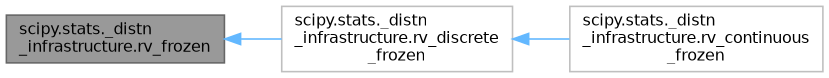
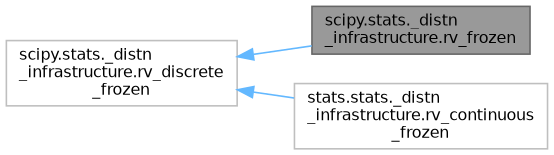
(261, 39) -> (283, 50)
(696, 39) -> (421, 116)
